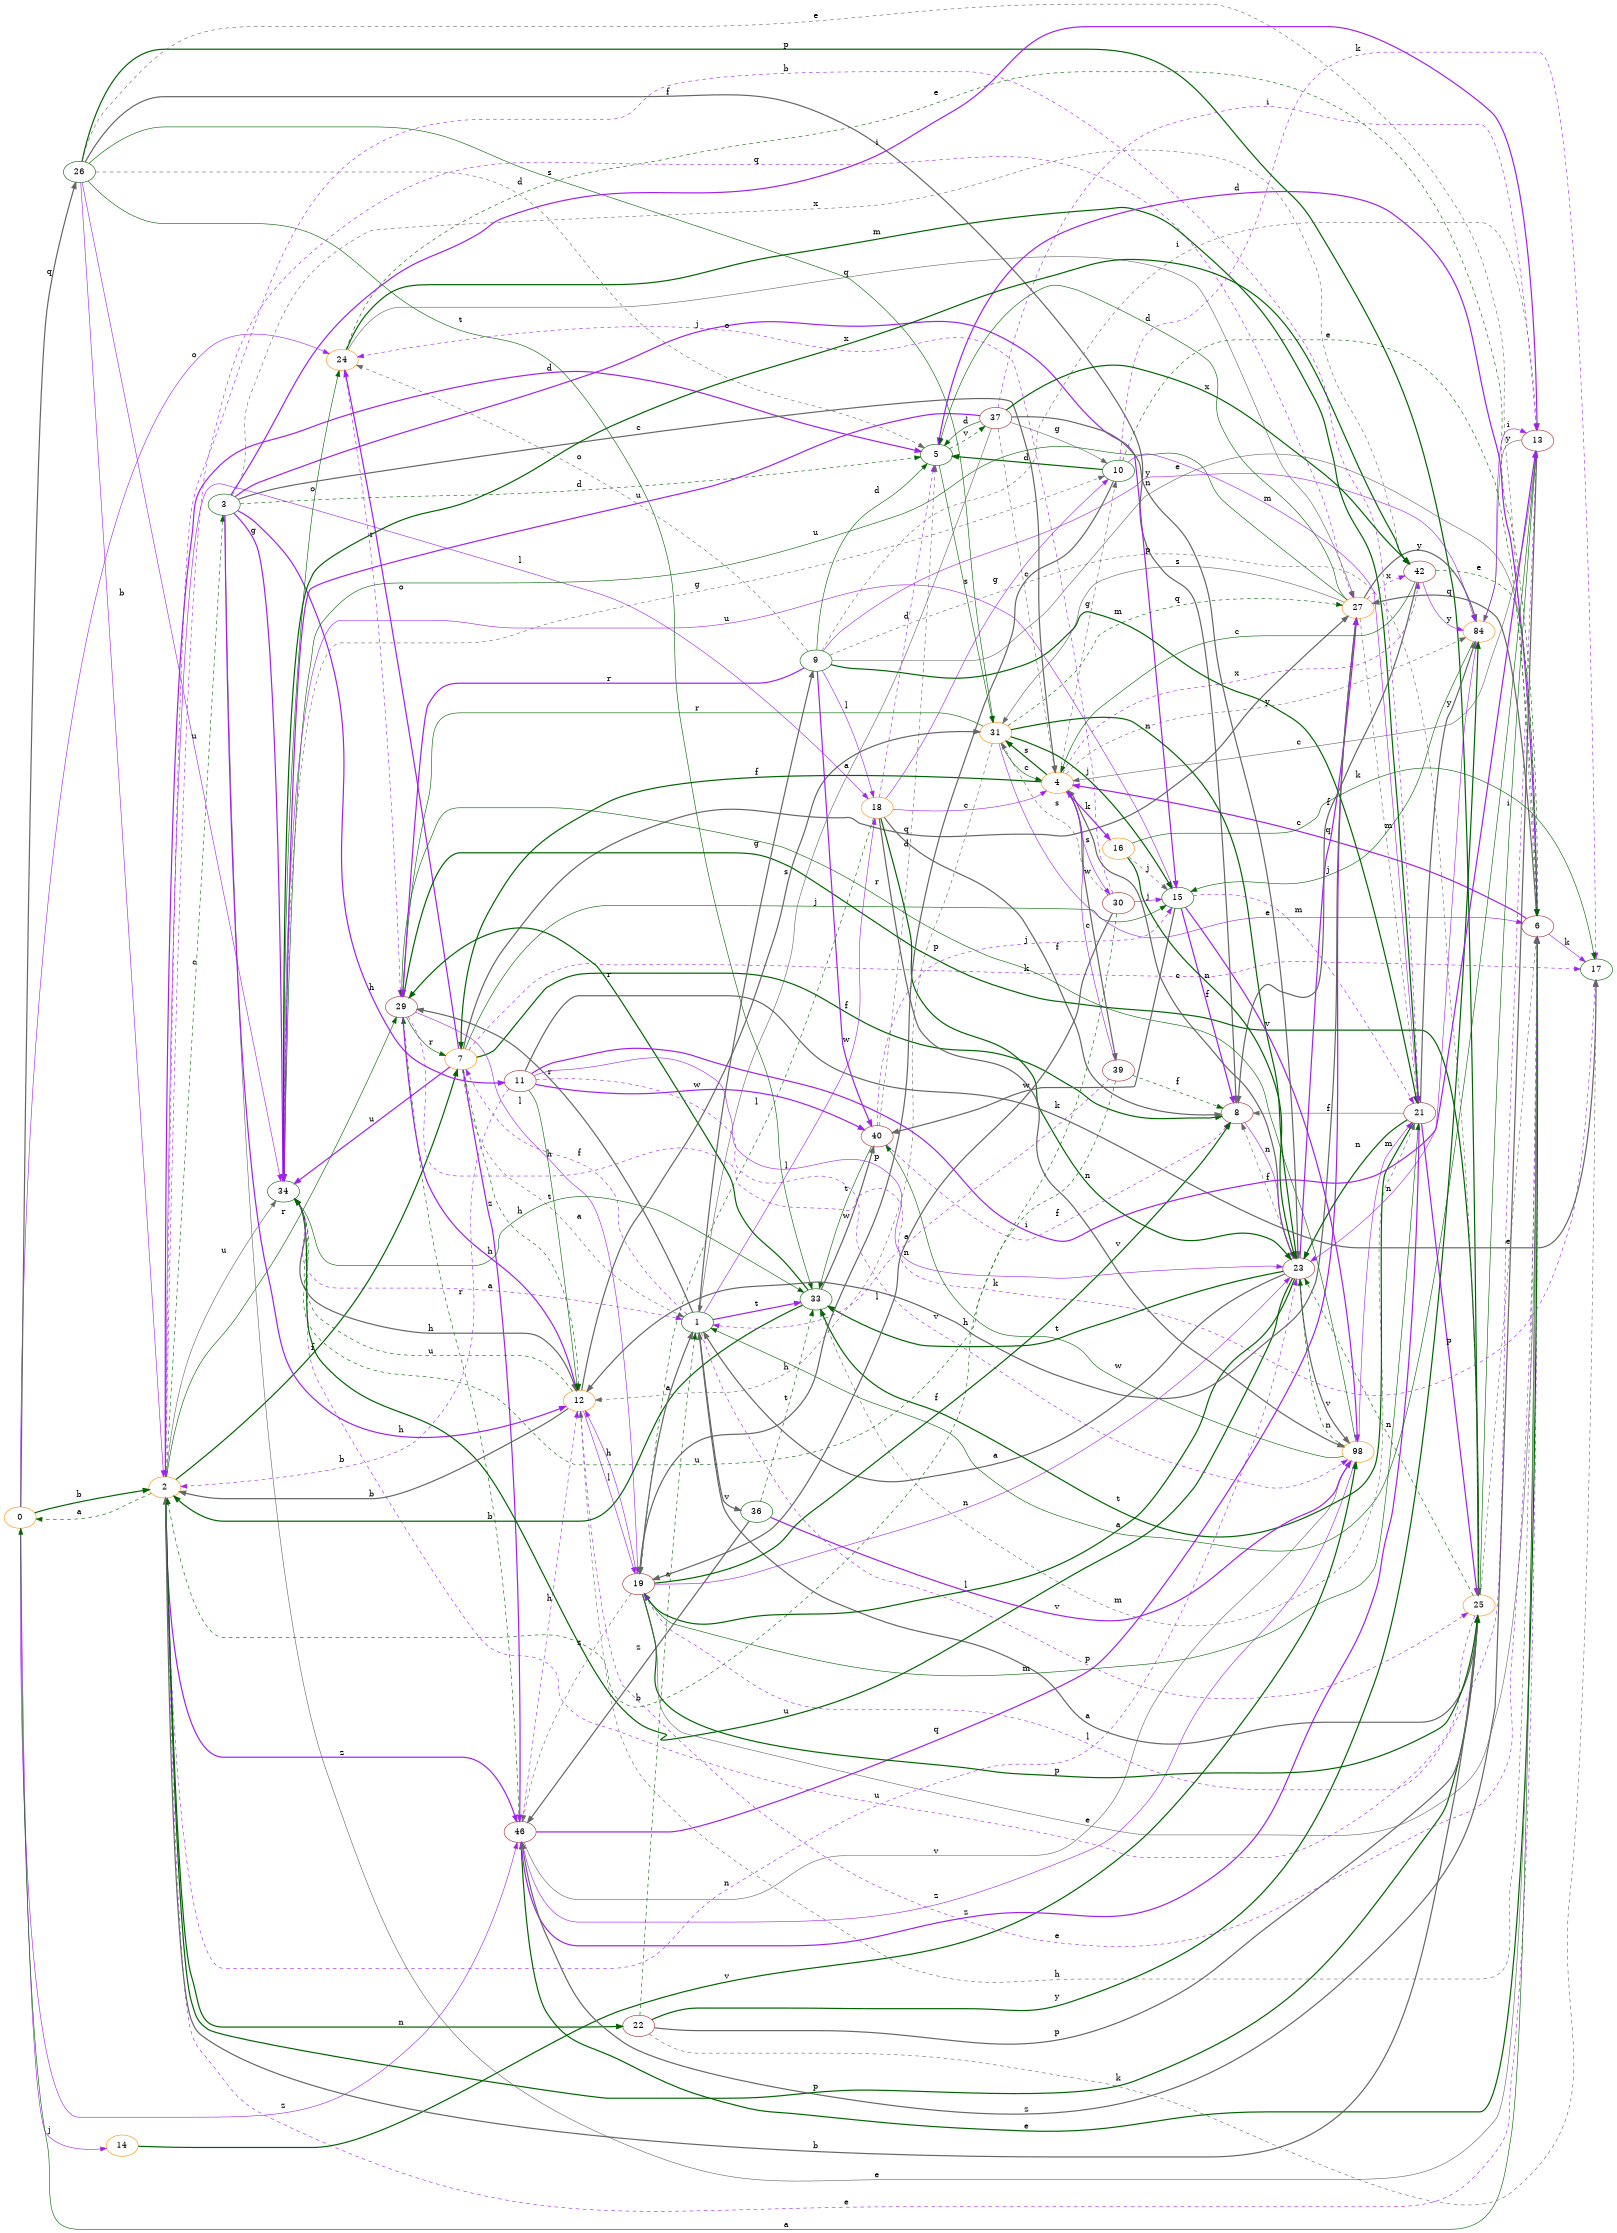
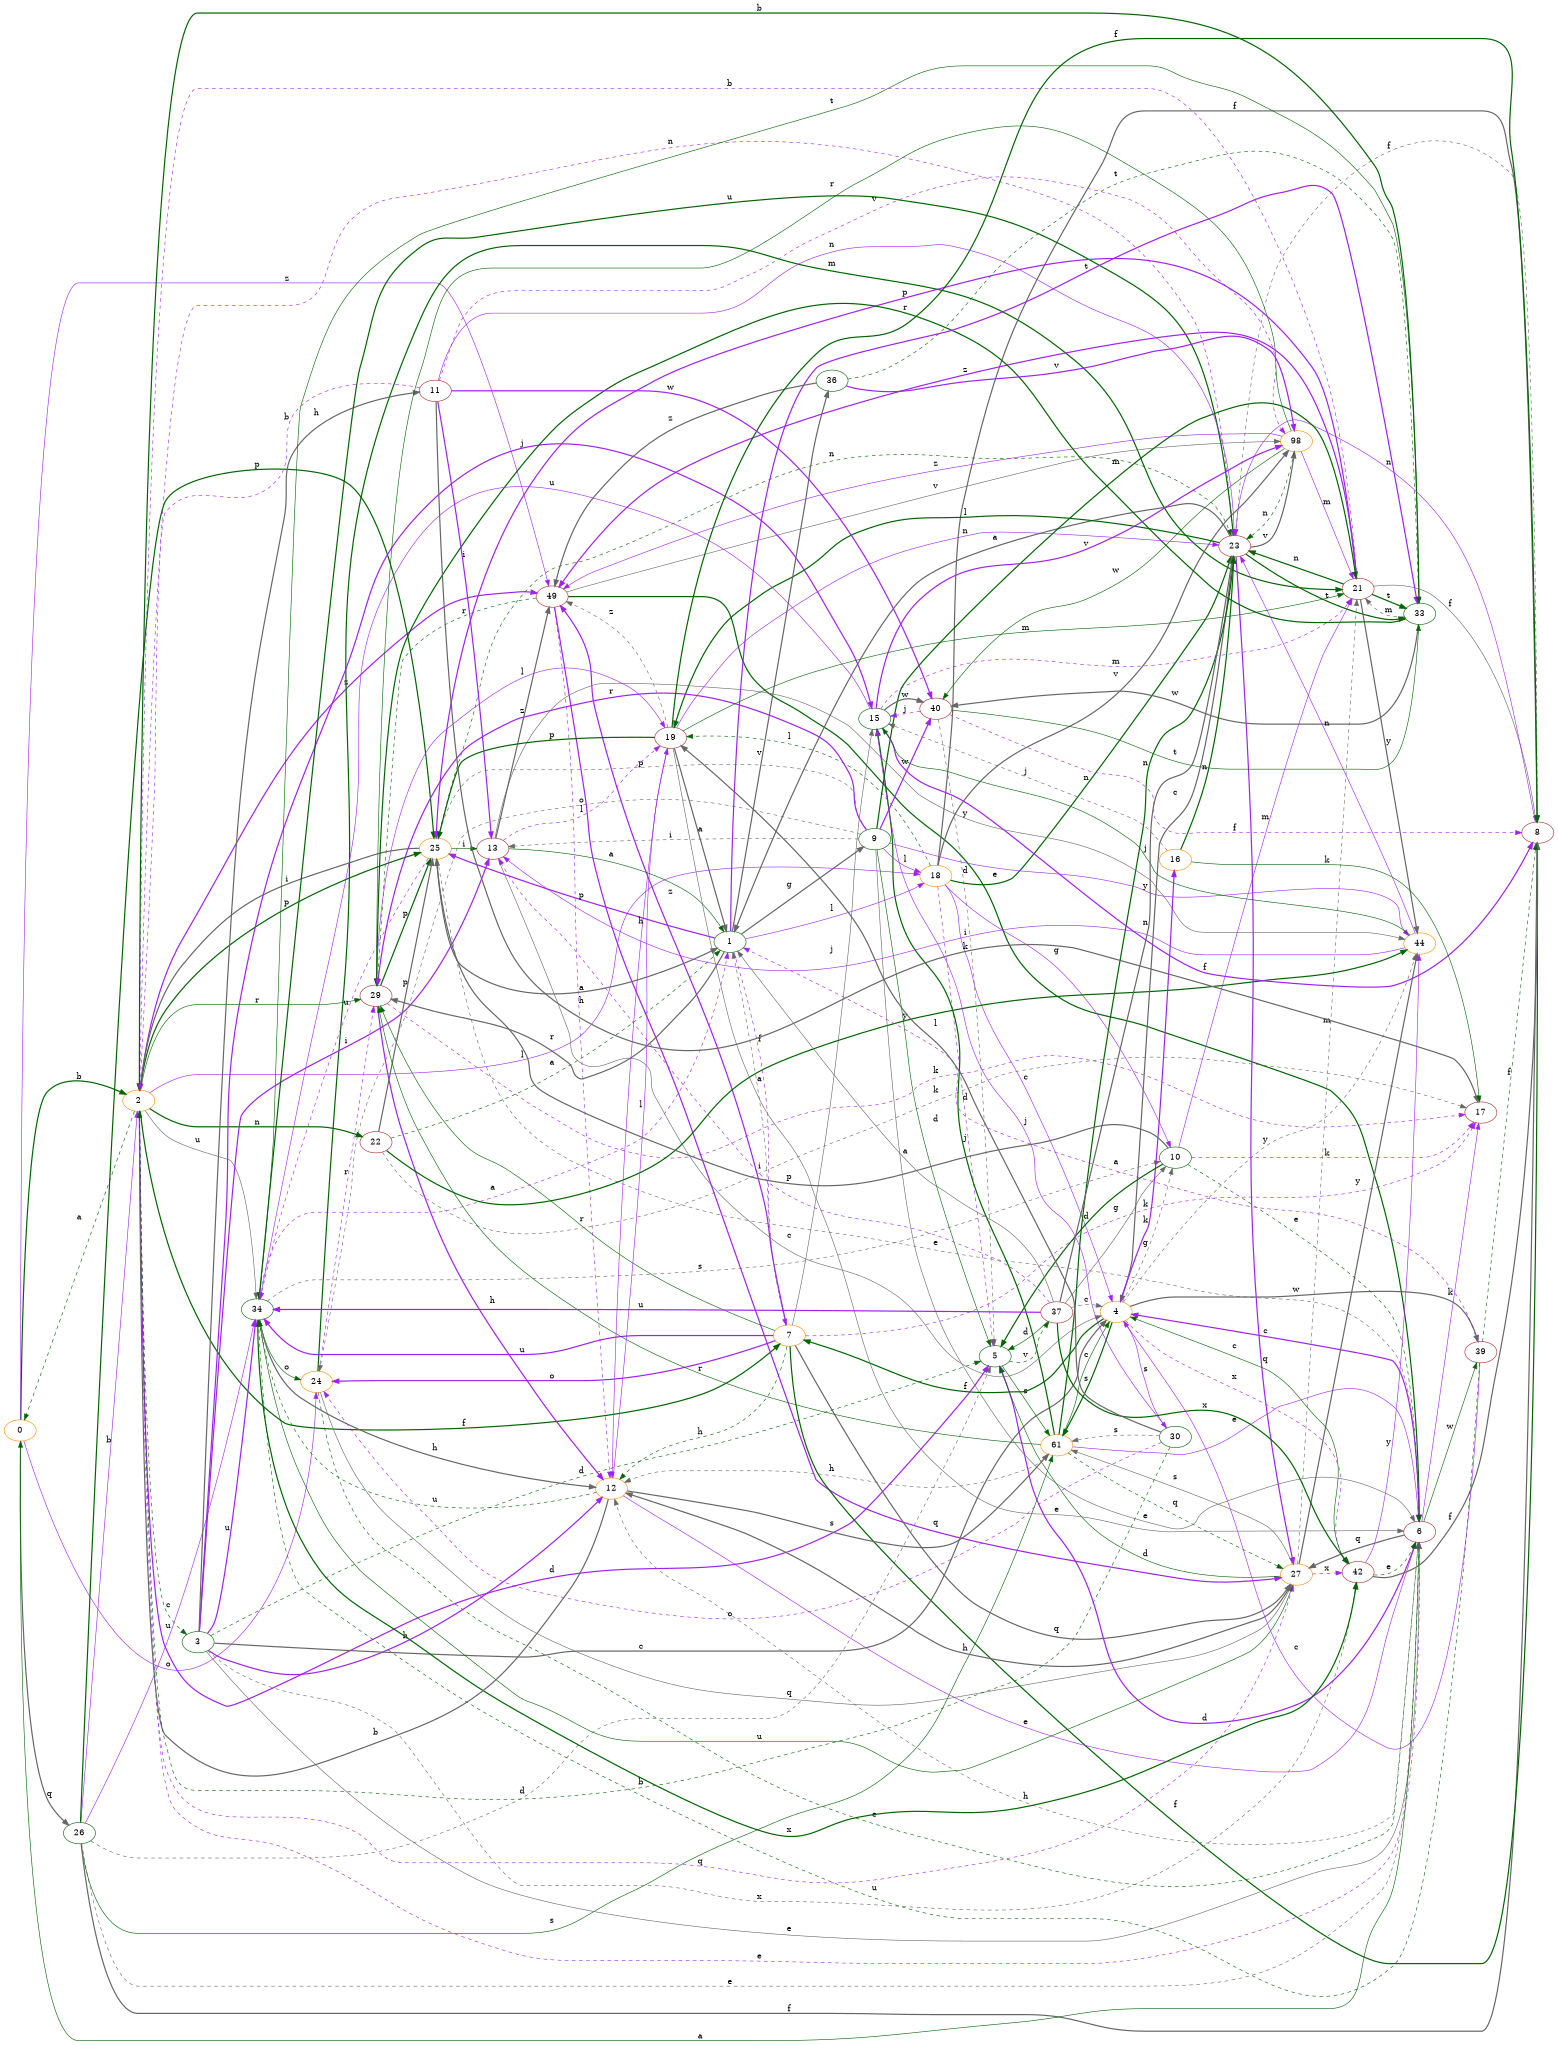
(254, 530) -> (228, 1528)
(667, 557) -> none
(697, 584) -> (700, 1266)
(1479, 632) -> (1420, 944)
(996, 733) -> (1057, 1445)
(342, 822) -> (228, 971)
(1119, 903) -> (1175, 1437)
(743, 906) -> (839, 1031)
(1597, 970) -> (1481, 1113)
(424, 1043) -> (561, 1209)
(908, 1053) -> (727, 1169)
(559, 1236) -> none
none -> (1449, 1445)
(1026, 1634) -> (584, 901)
(520, 1832) -> (552, 597)
(1266, 1913) -> (1063, 1739)
(122, 2146) -> none
(816, 2146) -> (287, 879)
